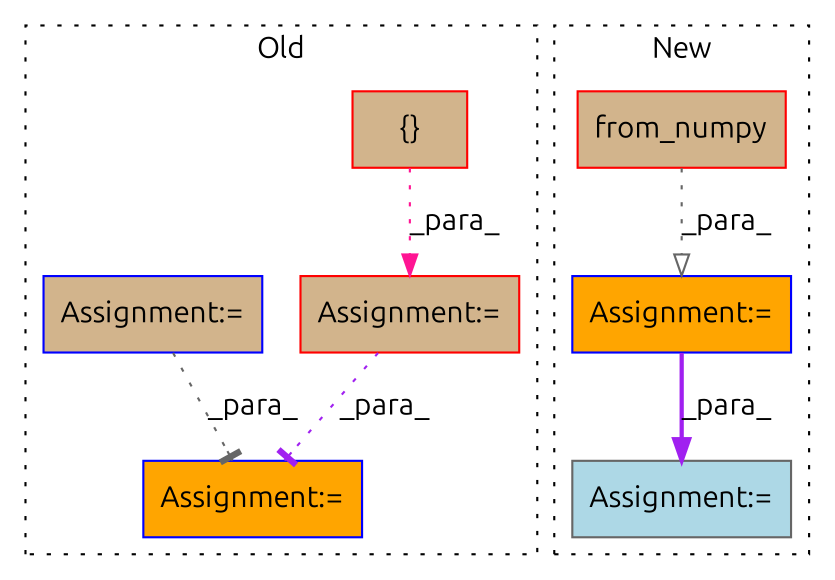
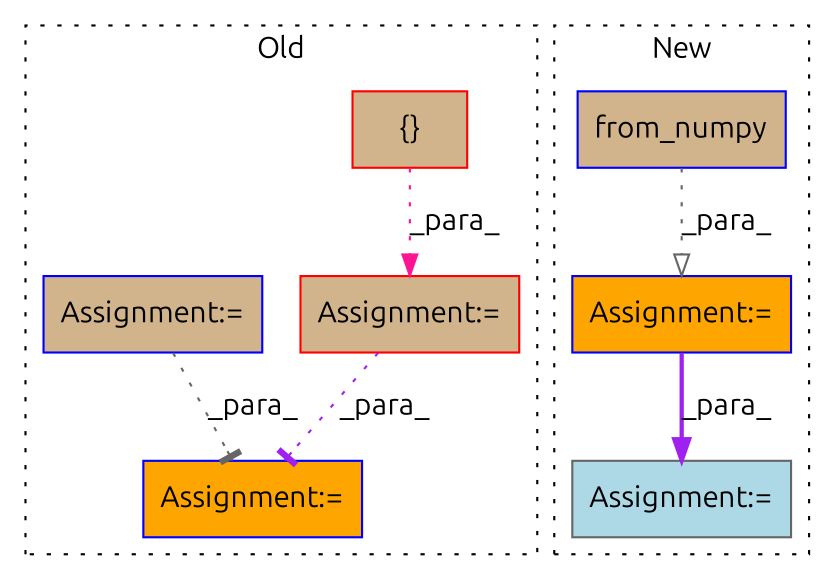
(682, 130) -> (682, 130)
